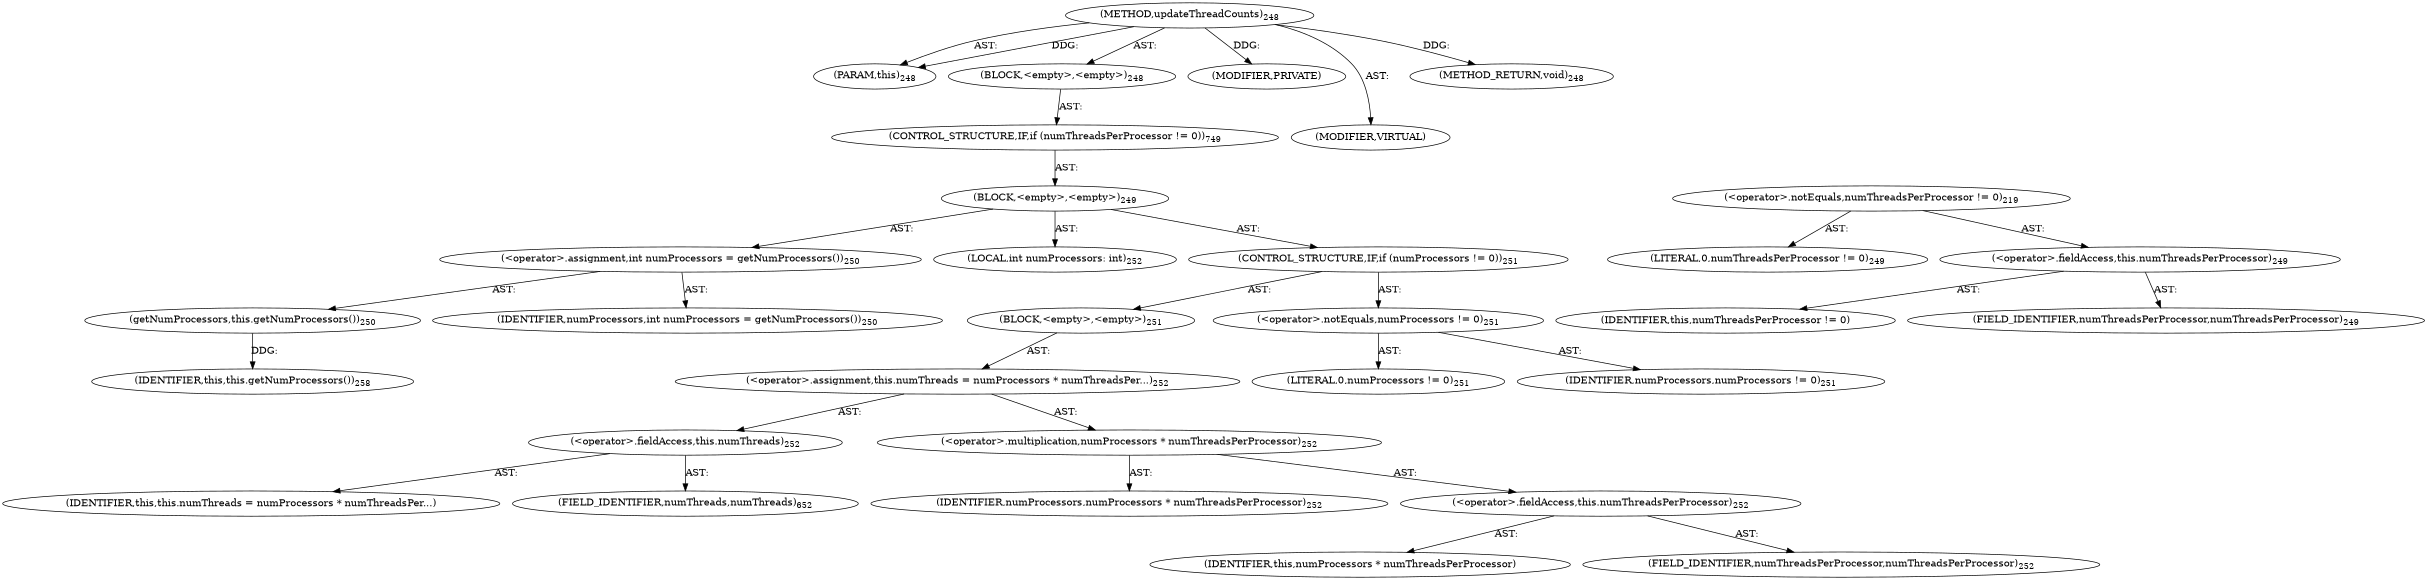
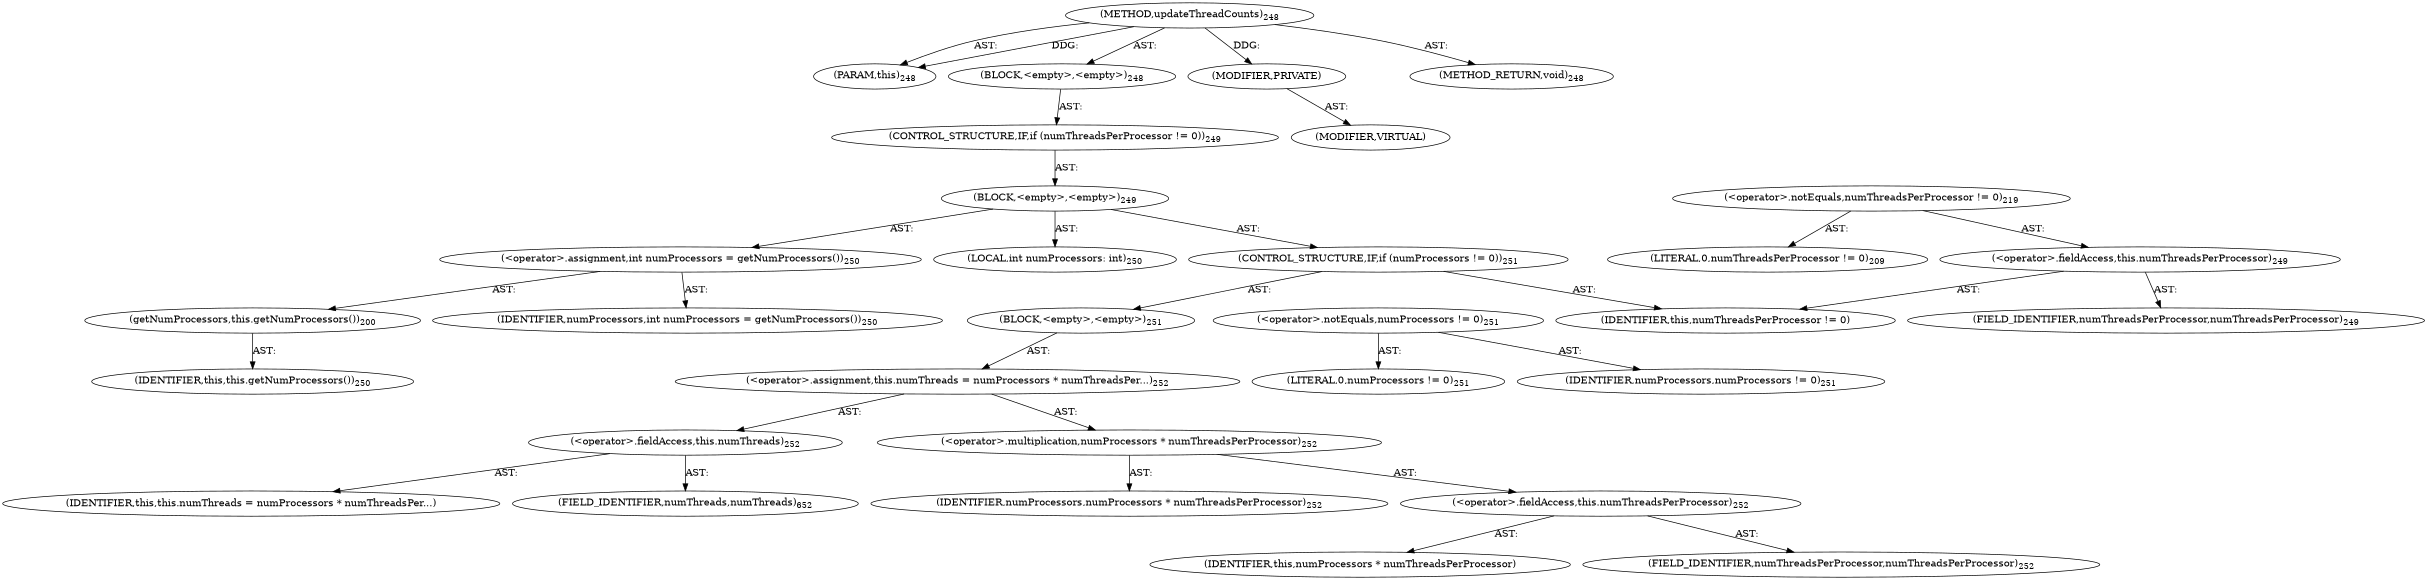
(1438, 46) -> (1438, 46)
(1341, 54) -> (1316, 105)
(1213, 136) -> (1213, 136)
(1135, 258) -> (1135, 258)
(1877, 258) -> (1877, 258)
(1378, 287) -> (1549, 289)
(368, 319) -> (368, 319)
(266, 351) -> (266, 351)
(363, 381) -> (363, 381)
